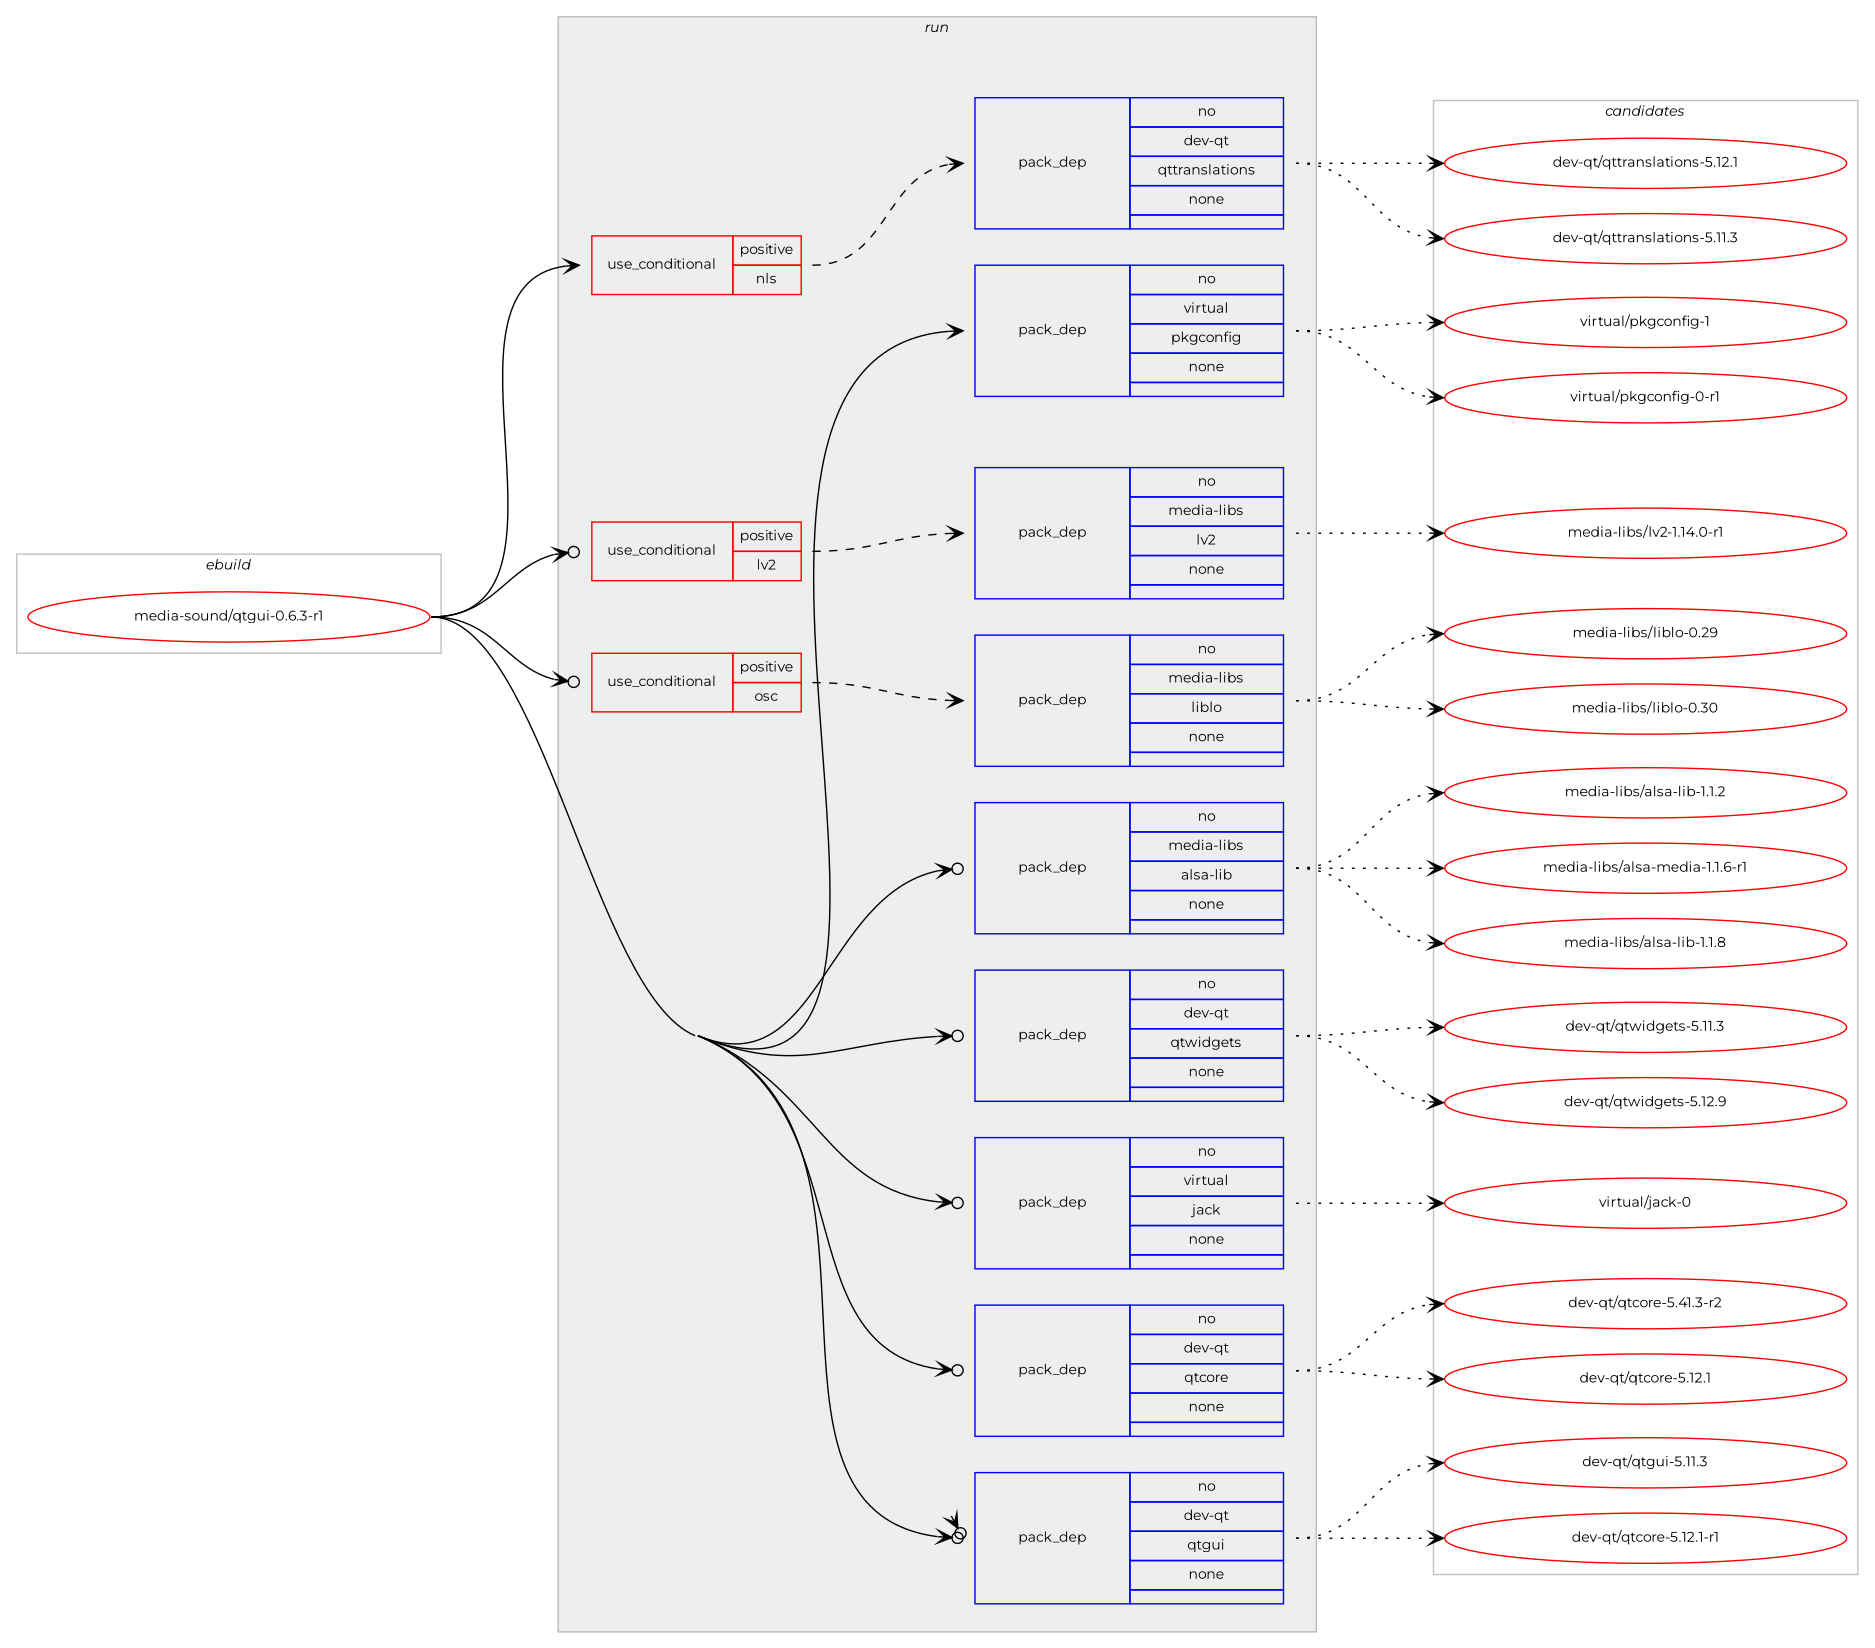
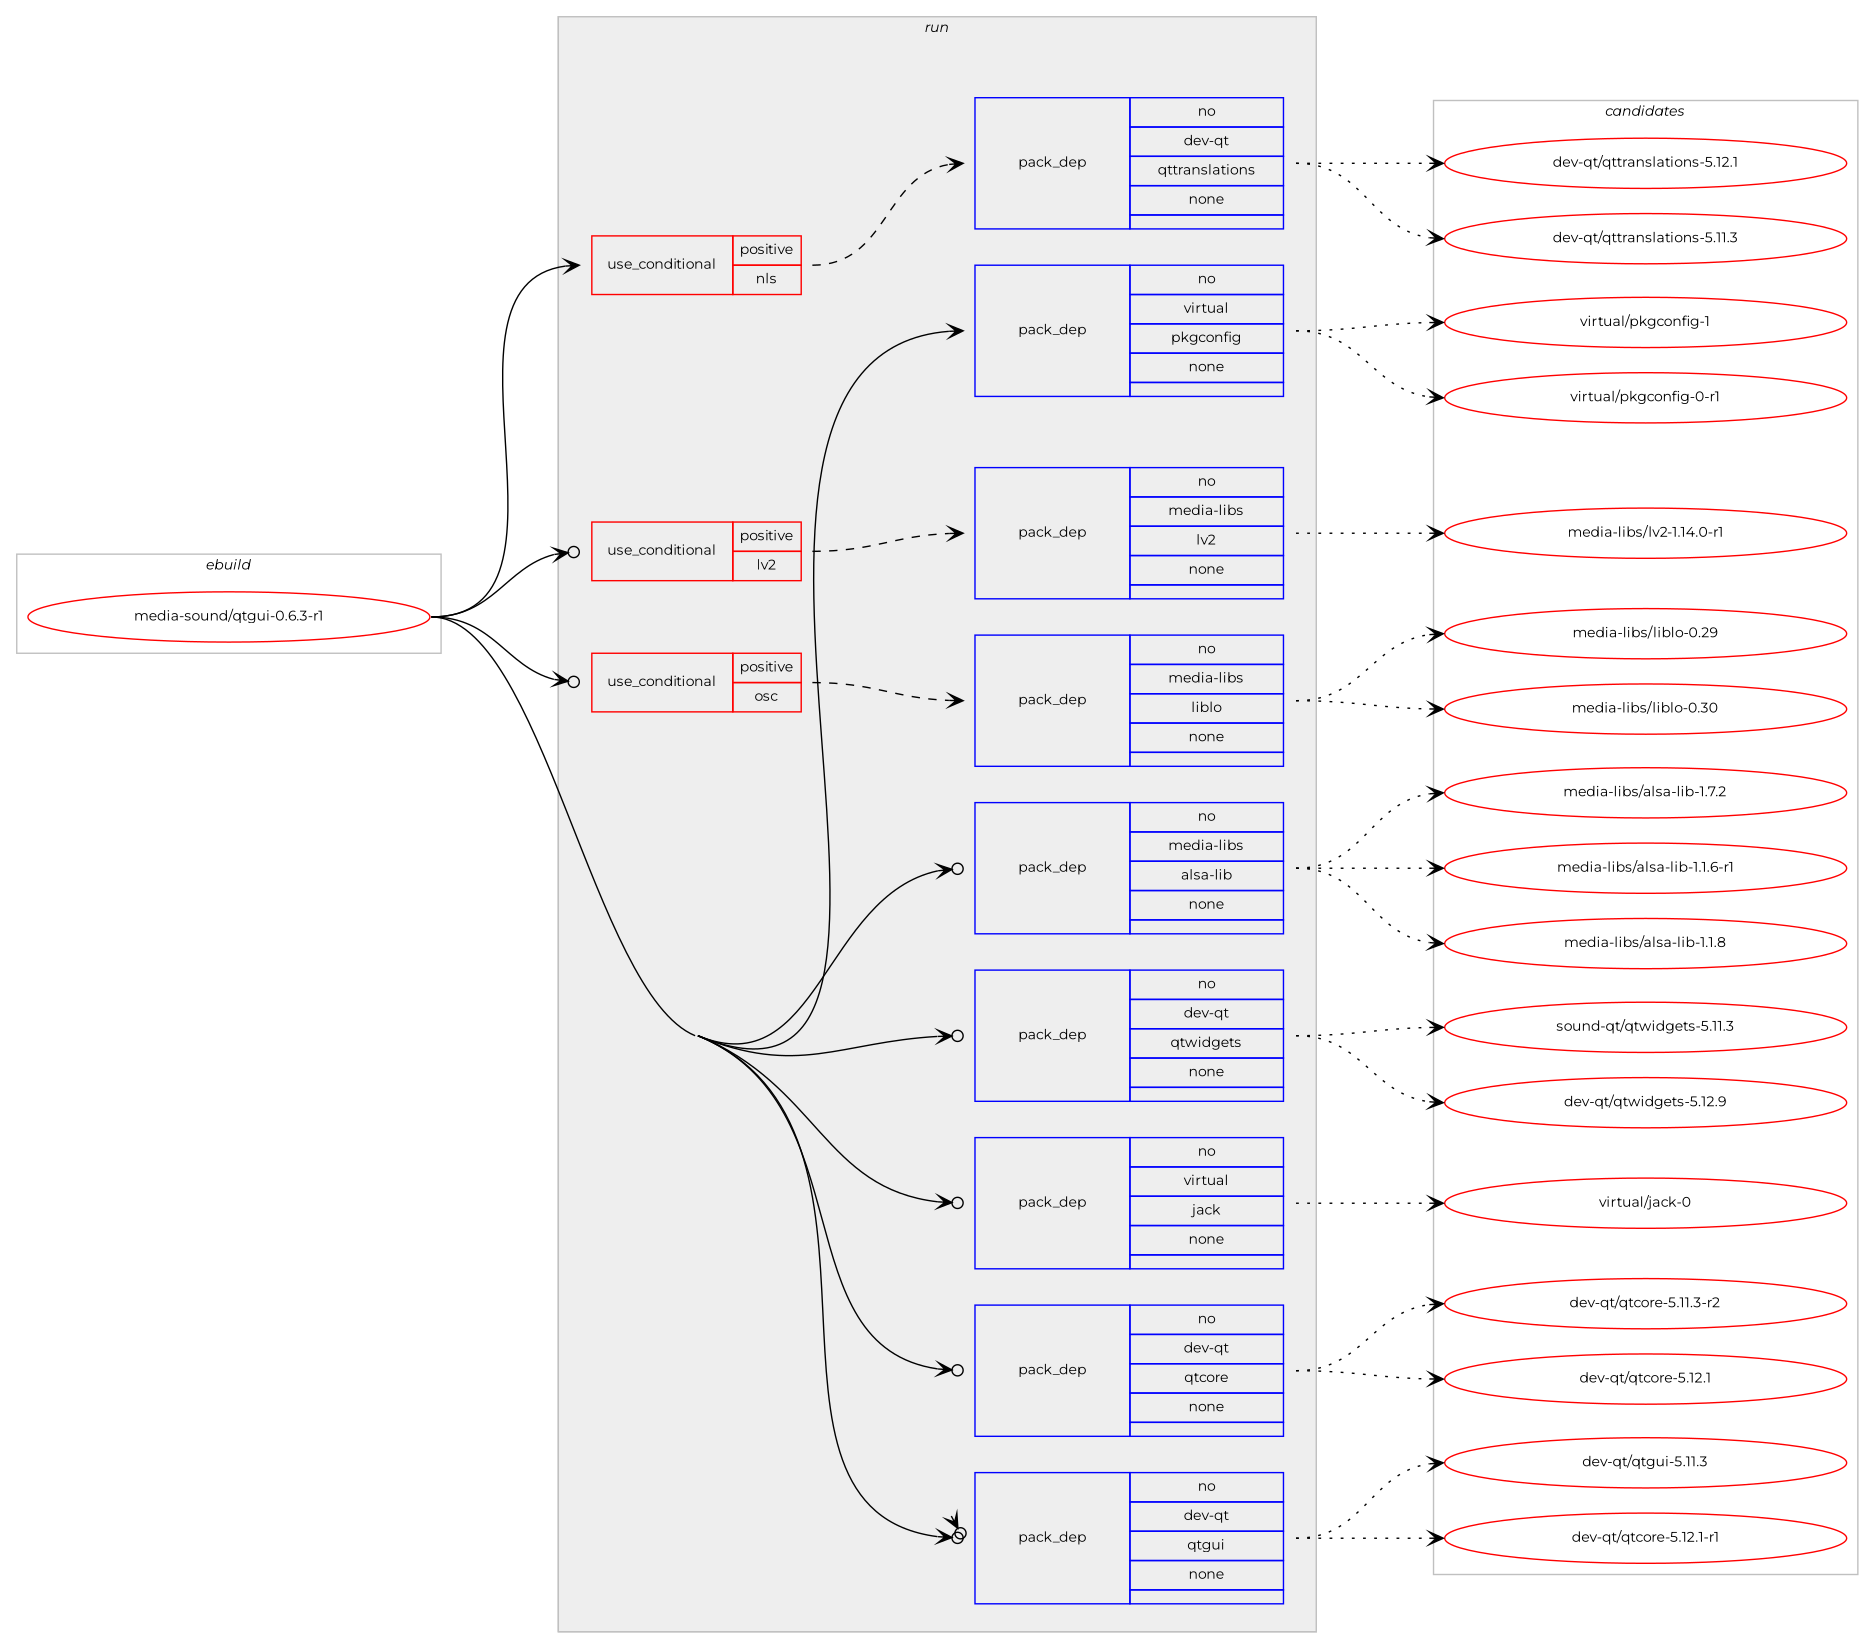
(1646, 793) -> (1646, 793)
(1646, 868) -> (1646, 868)
(1646, 1027) -> (1646, 1027)
(1646, 1304) -> (1646, 1304)
